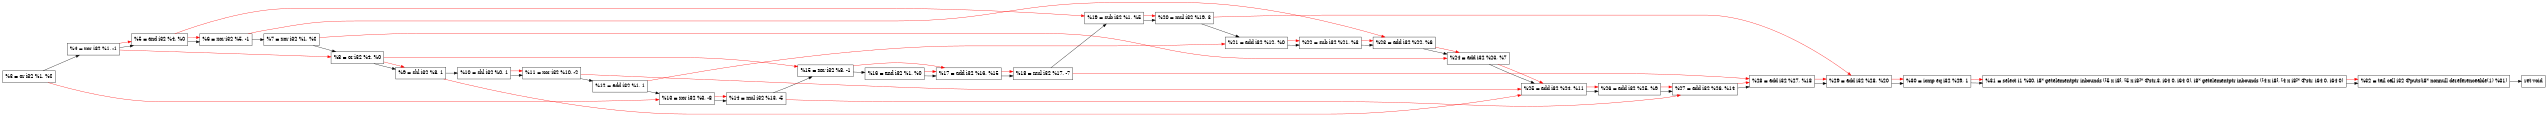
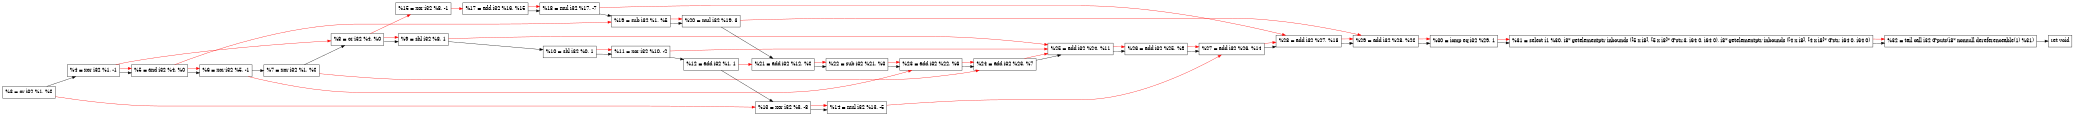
(895, 74) -> none
(791, 86) -> none
